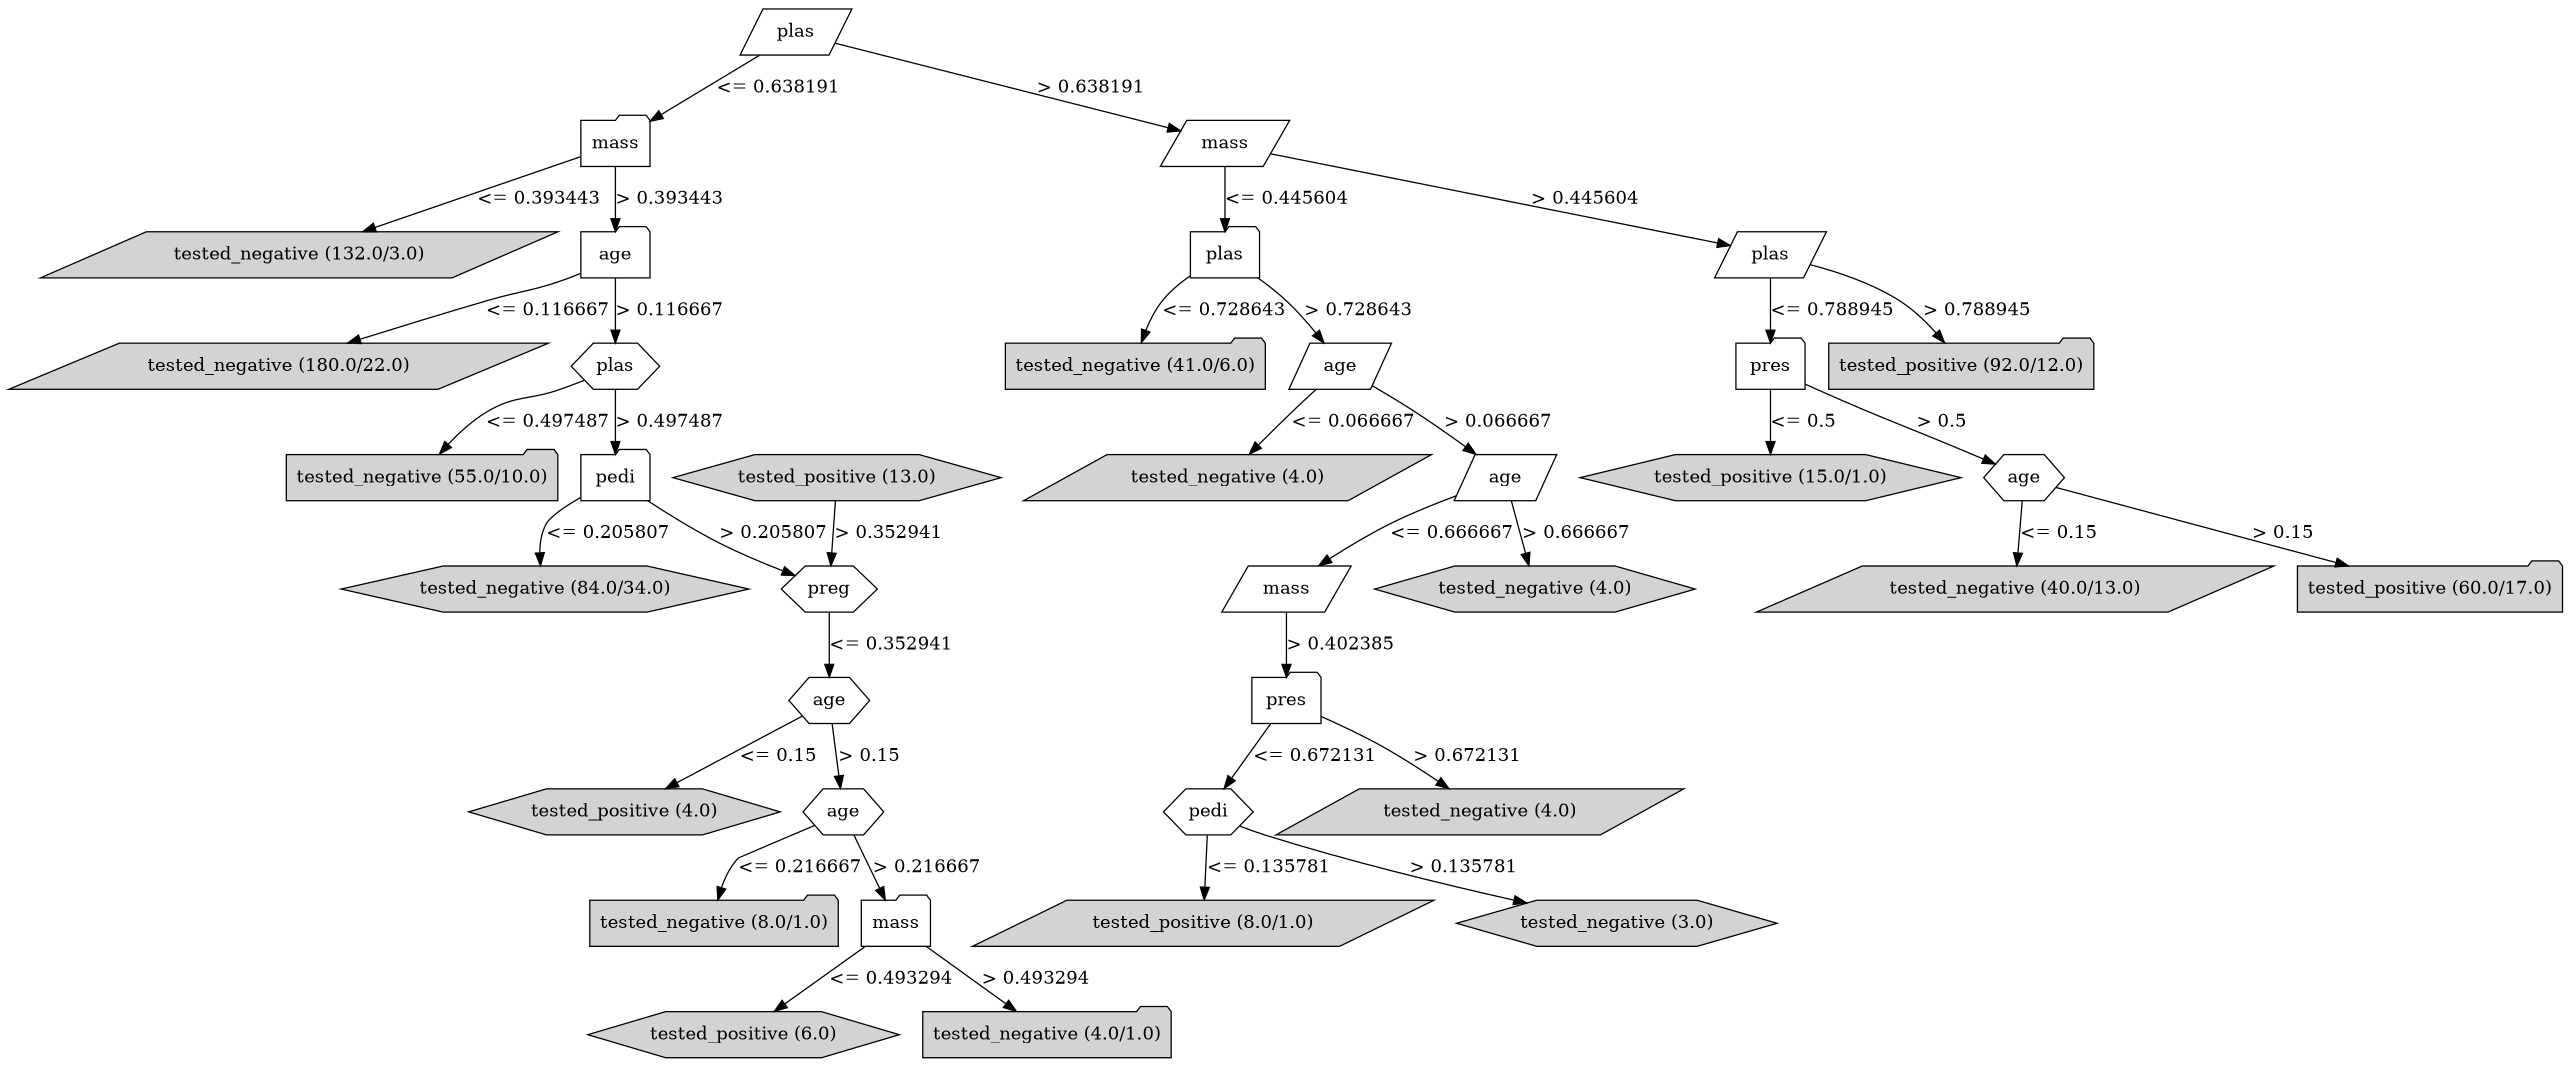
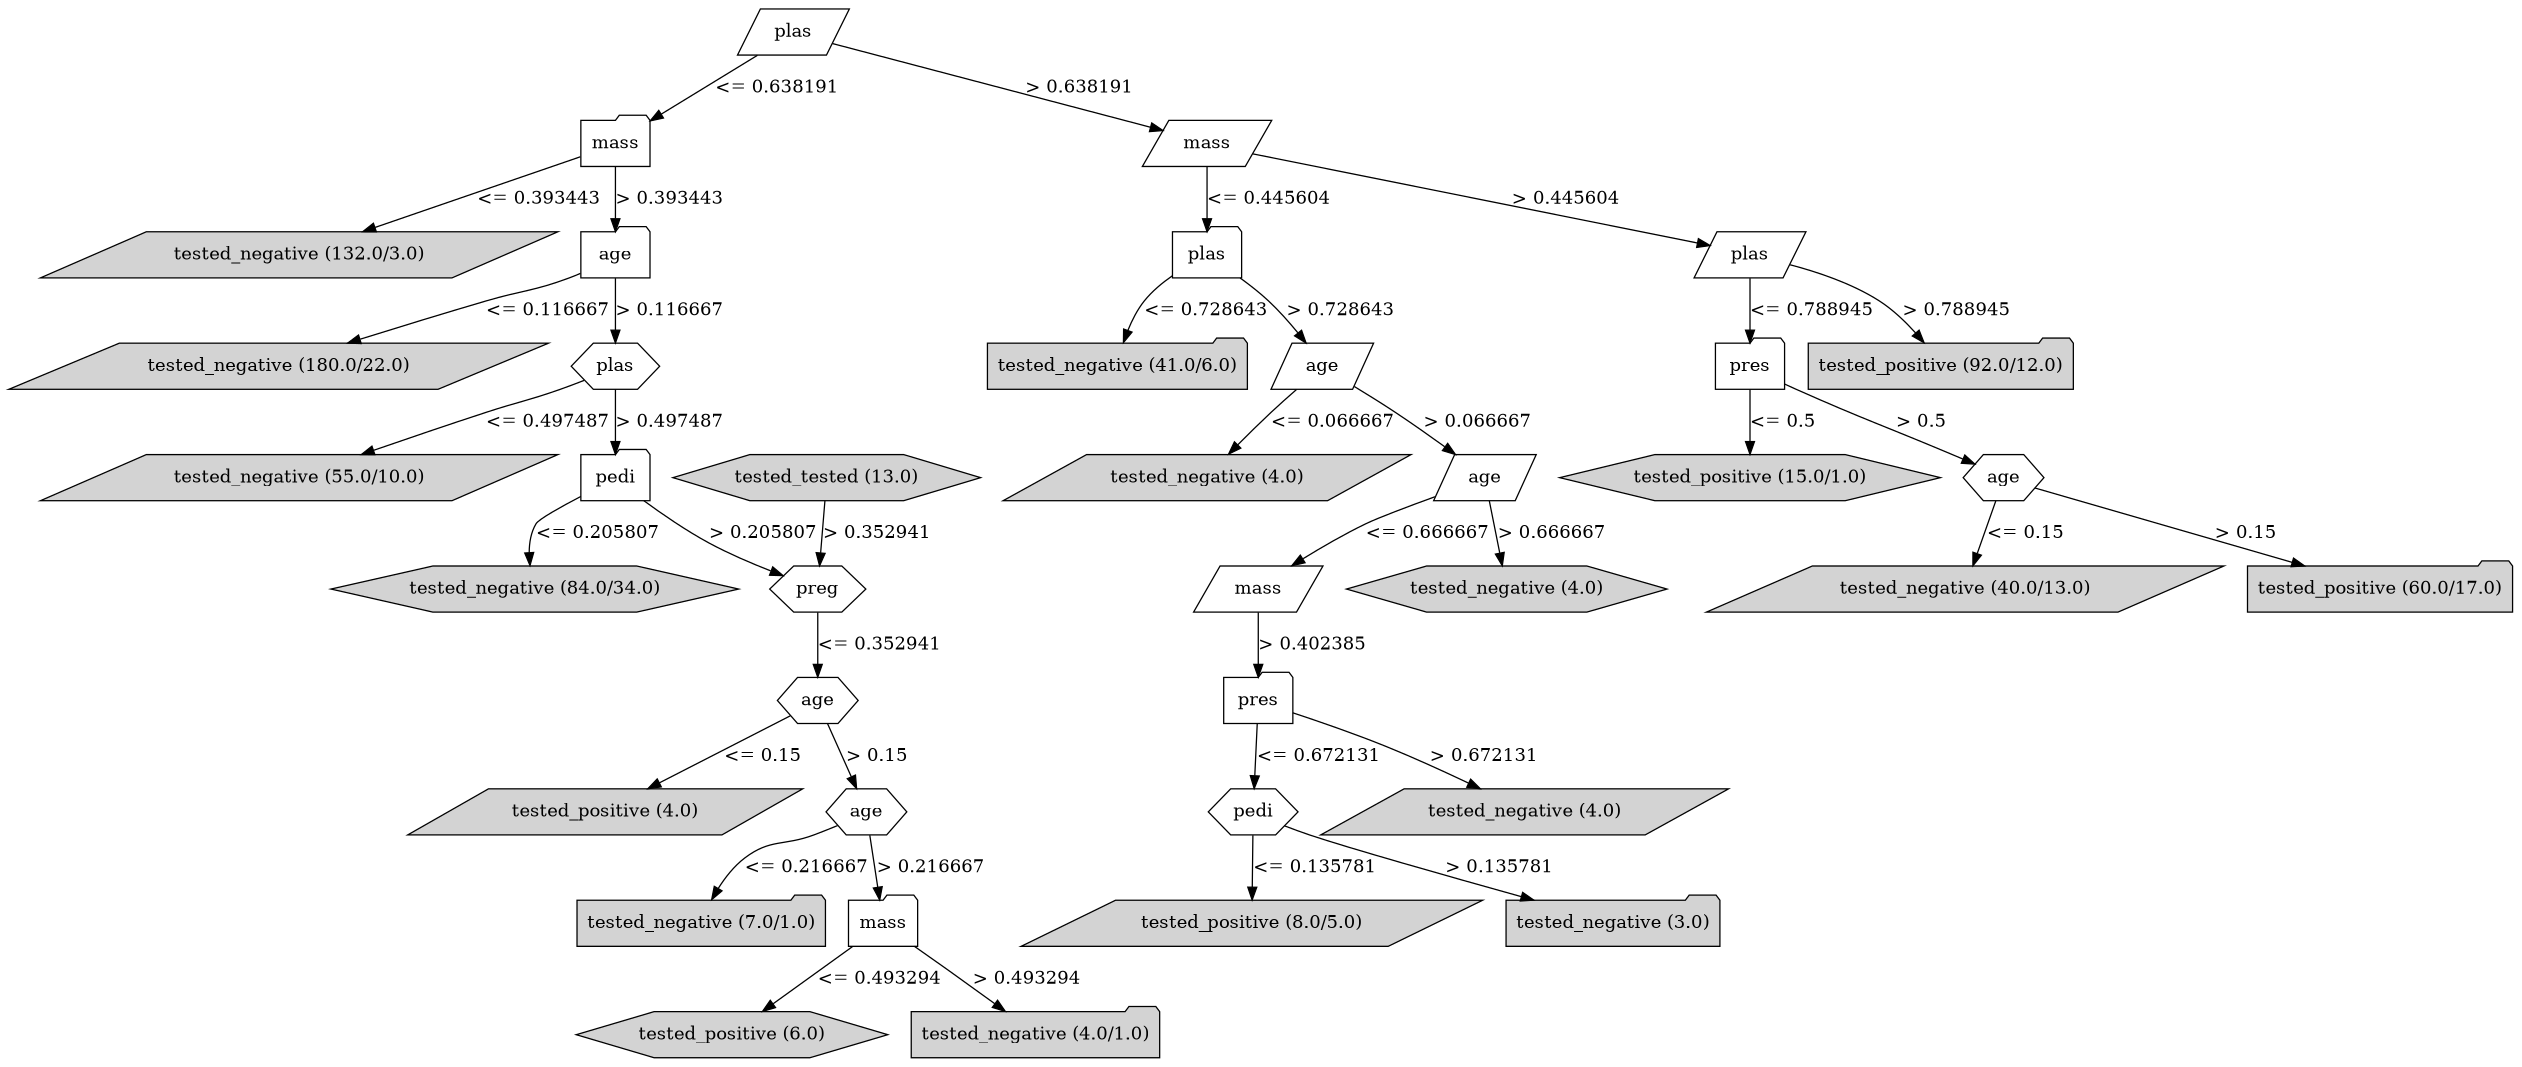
(422, 478) -> (299, 478)
(837, 478) -> (827, 478)
(624, 812) -> (605, 812)
(714, 923) -> (701, 923)
(1203, 923) -> (1252, 923)
(1617, 923) -> (1613, 923)
